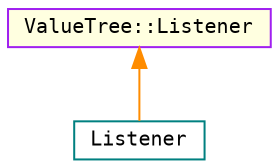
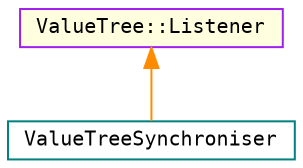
(139, 140) -> (151, 140)
